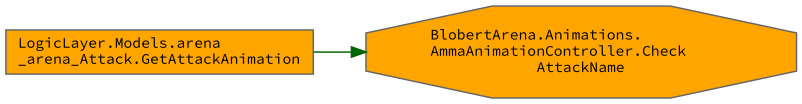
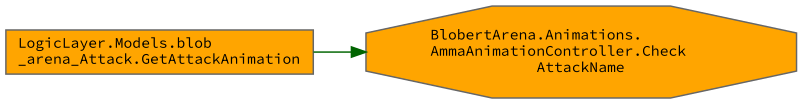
(160, 52) -> (160, 52)
